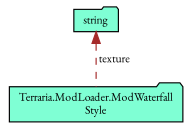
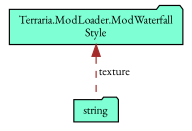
(96, 65) -> (96, 78)
